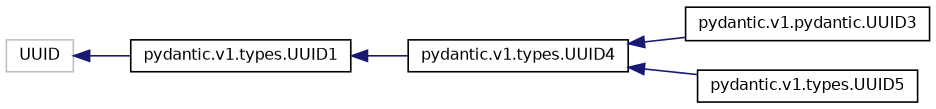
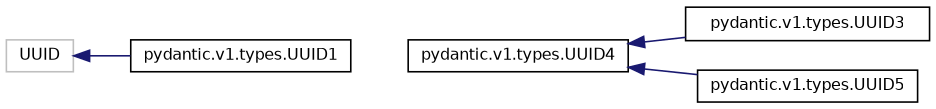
(808, 24) -> (808, 24)
(388, 56) -> none
